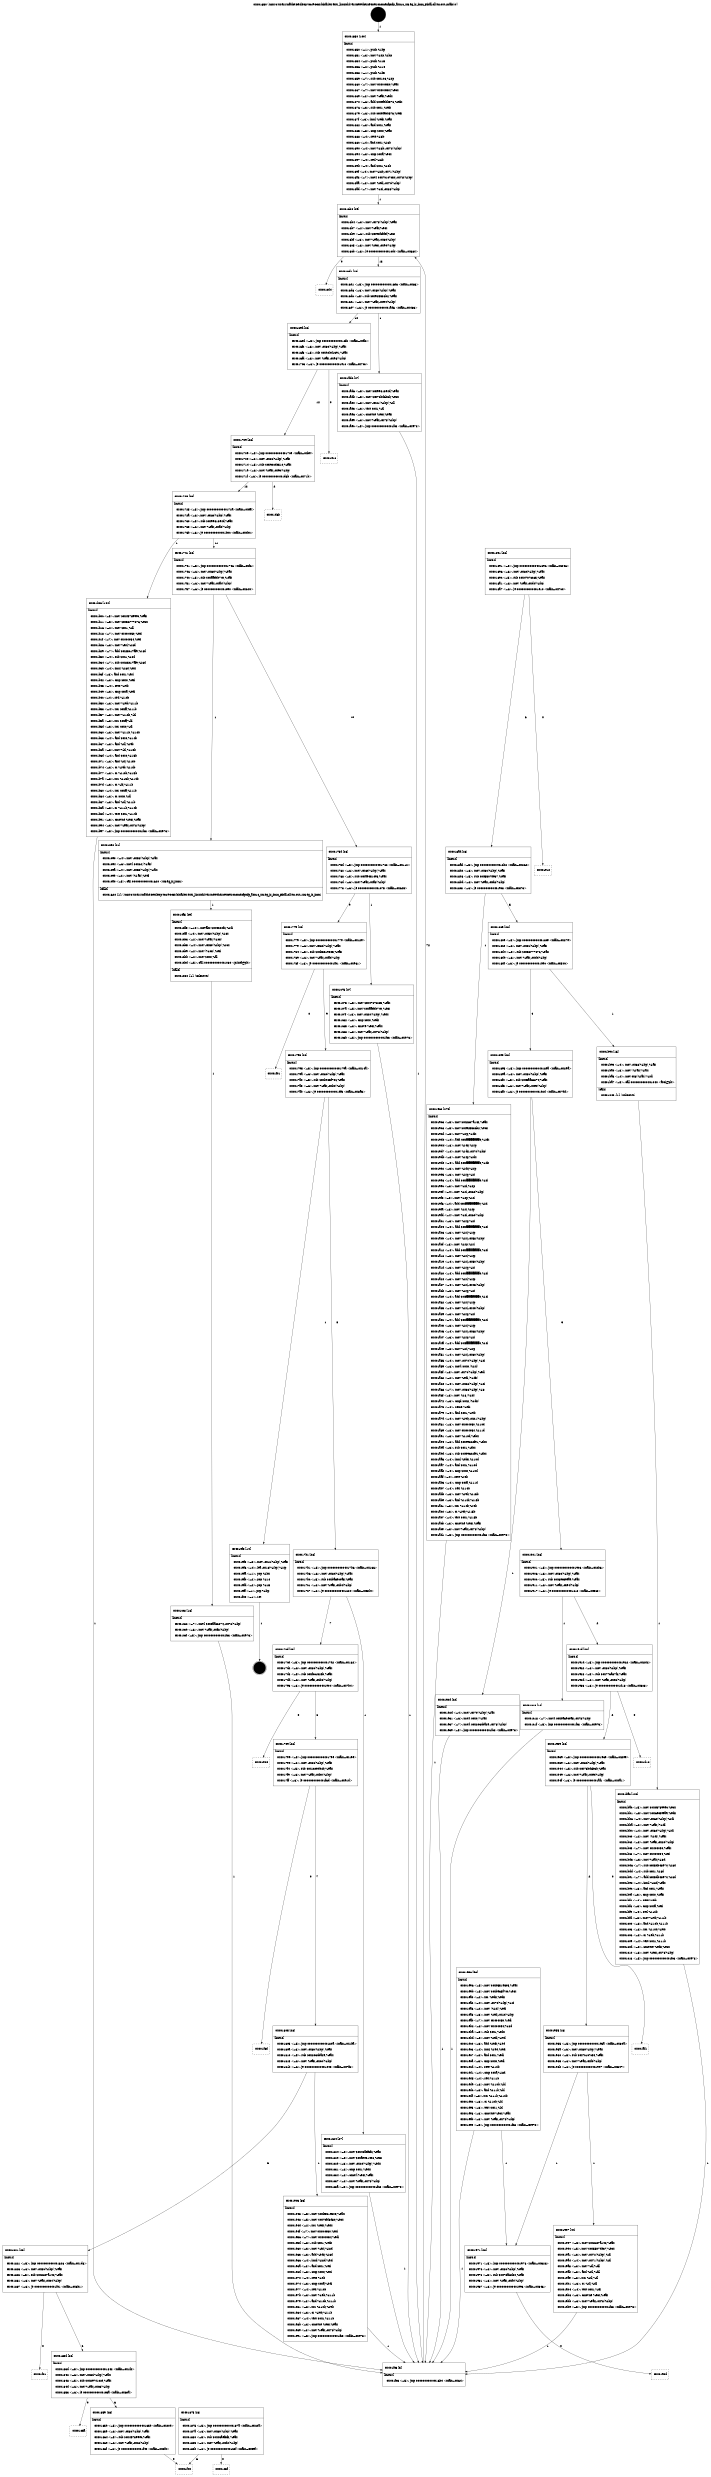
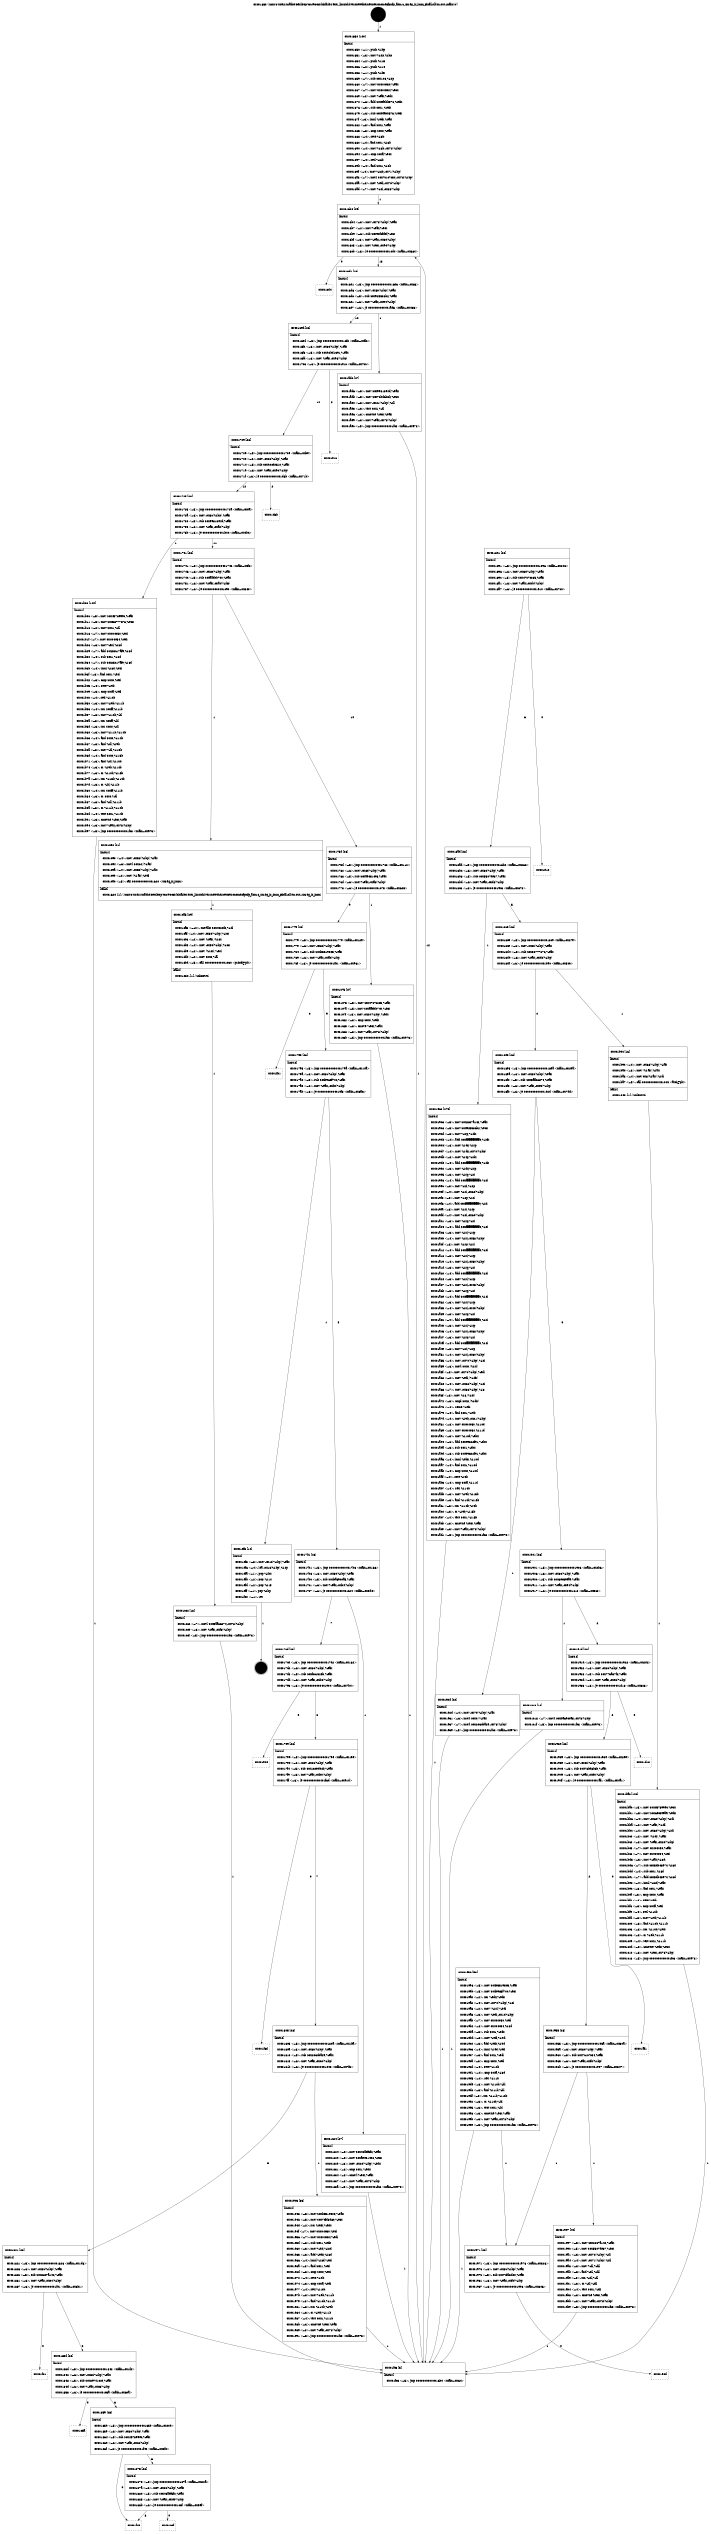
(428, 946) -> (428, 946)
none -> (150, 2459)
